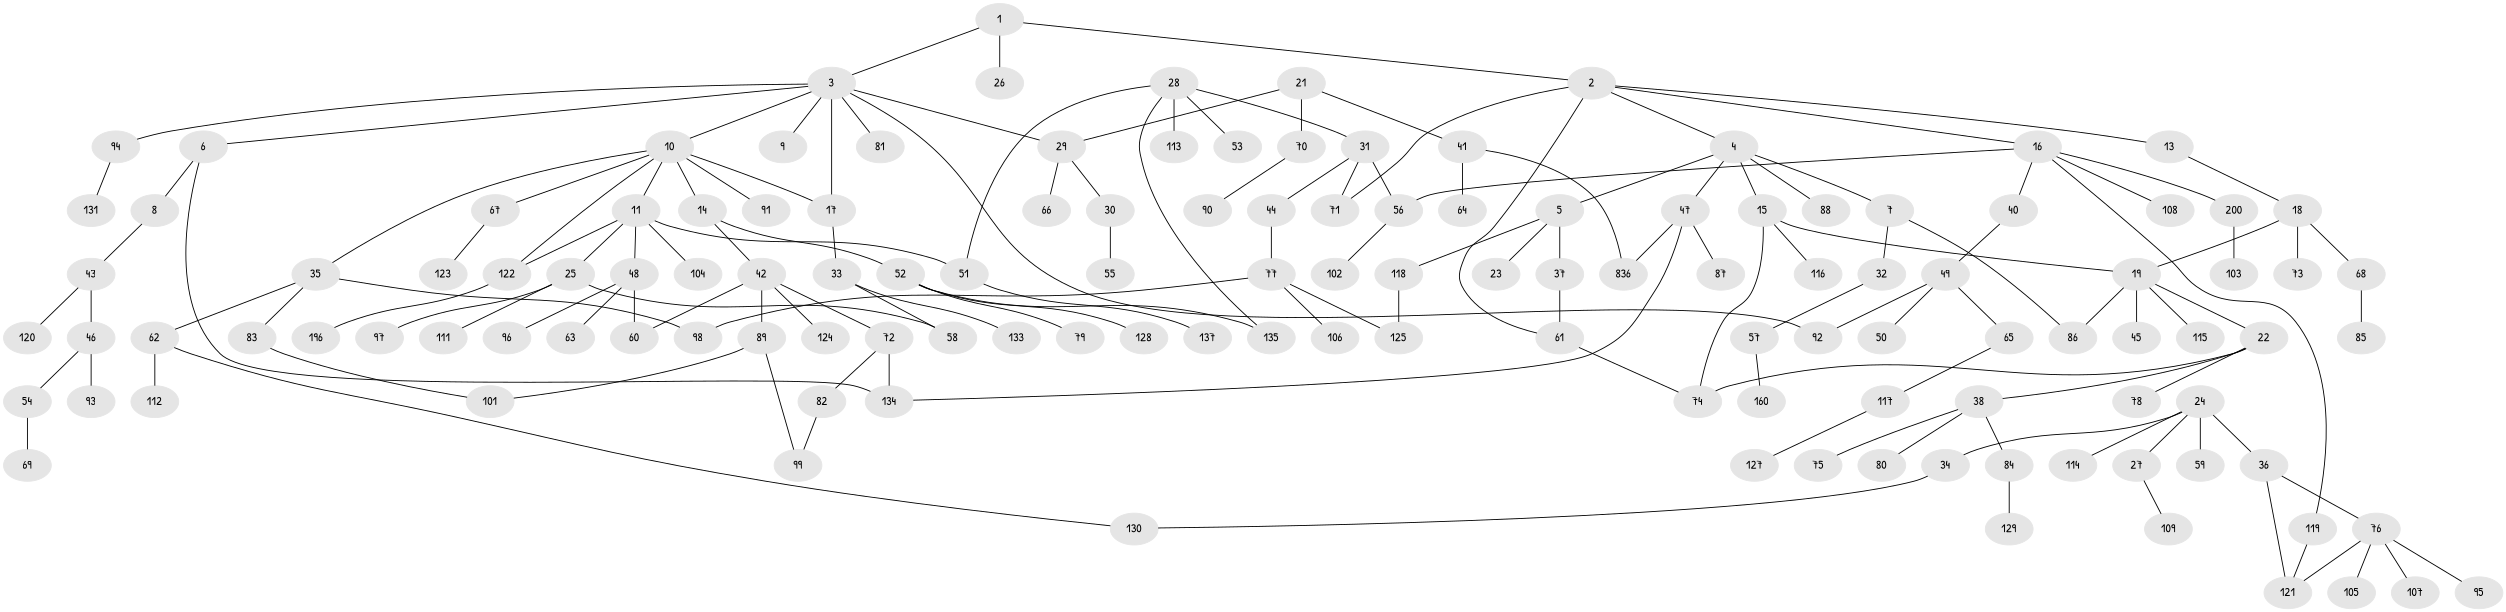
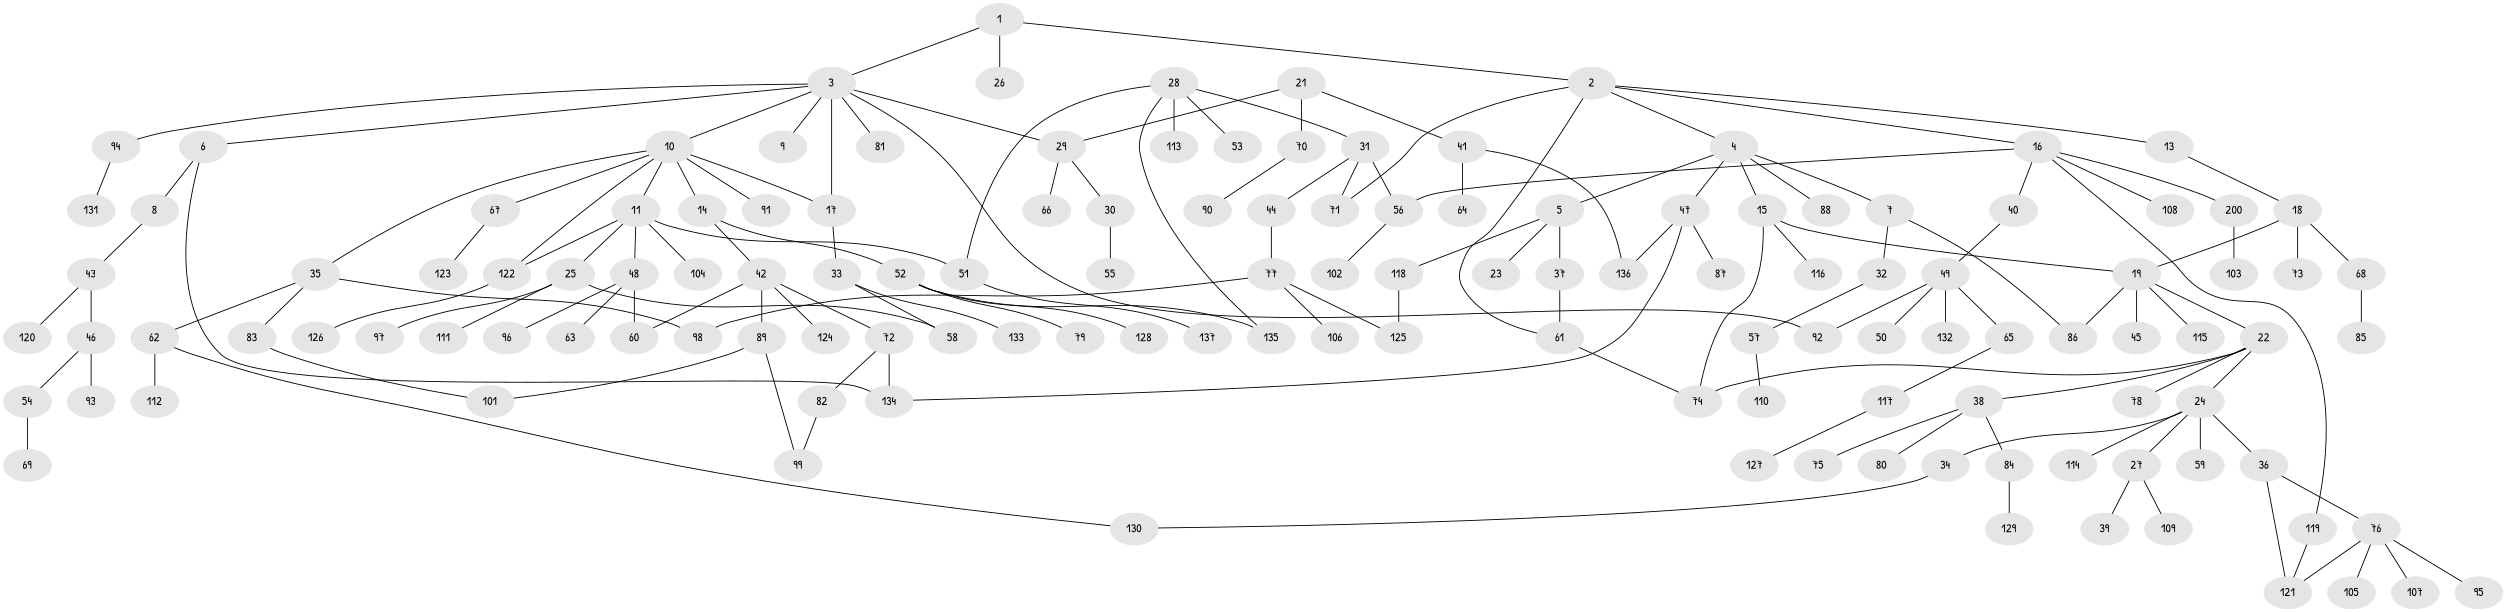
(1623, 274) -> (1623, 274)
(316, 338) -> (316, 338)
none -> (1946, 338)
none -> (2232, 370)
(1761, 402) -> (1761, 402)
none -> (2105, 529)
